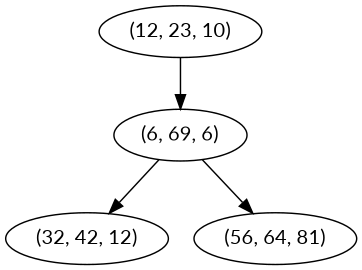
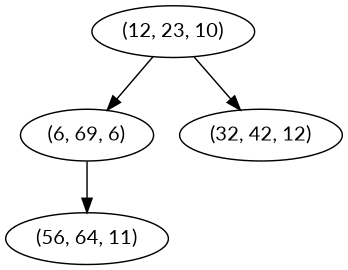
(139, 181) -> (212, 78)
(275, 239) -> (87, 239)
